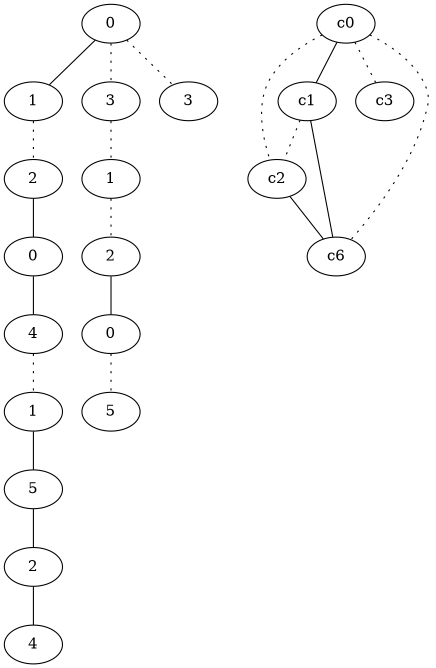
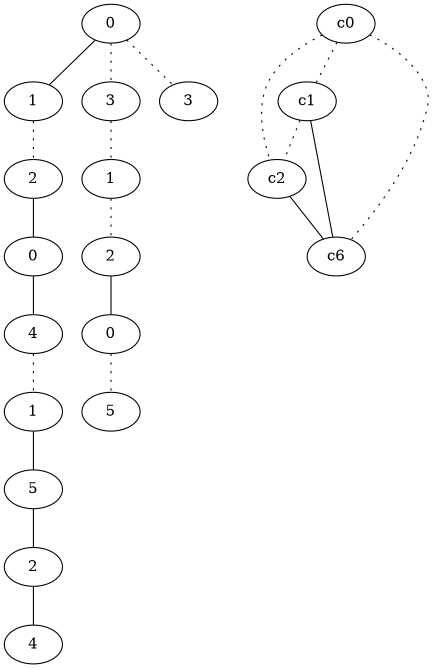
(327, 63) -> (327, 63)
(385, 101) -> none
